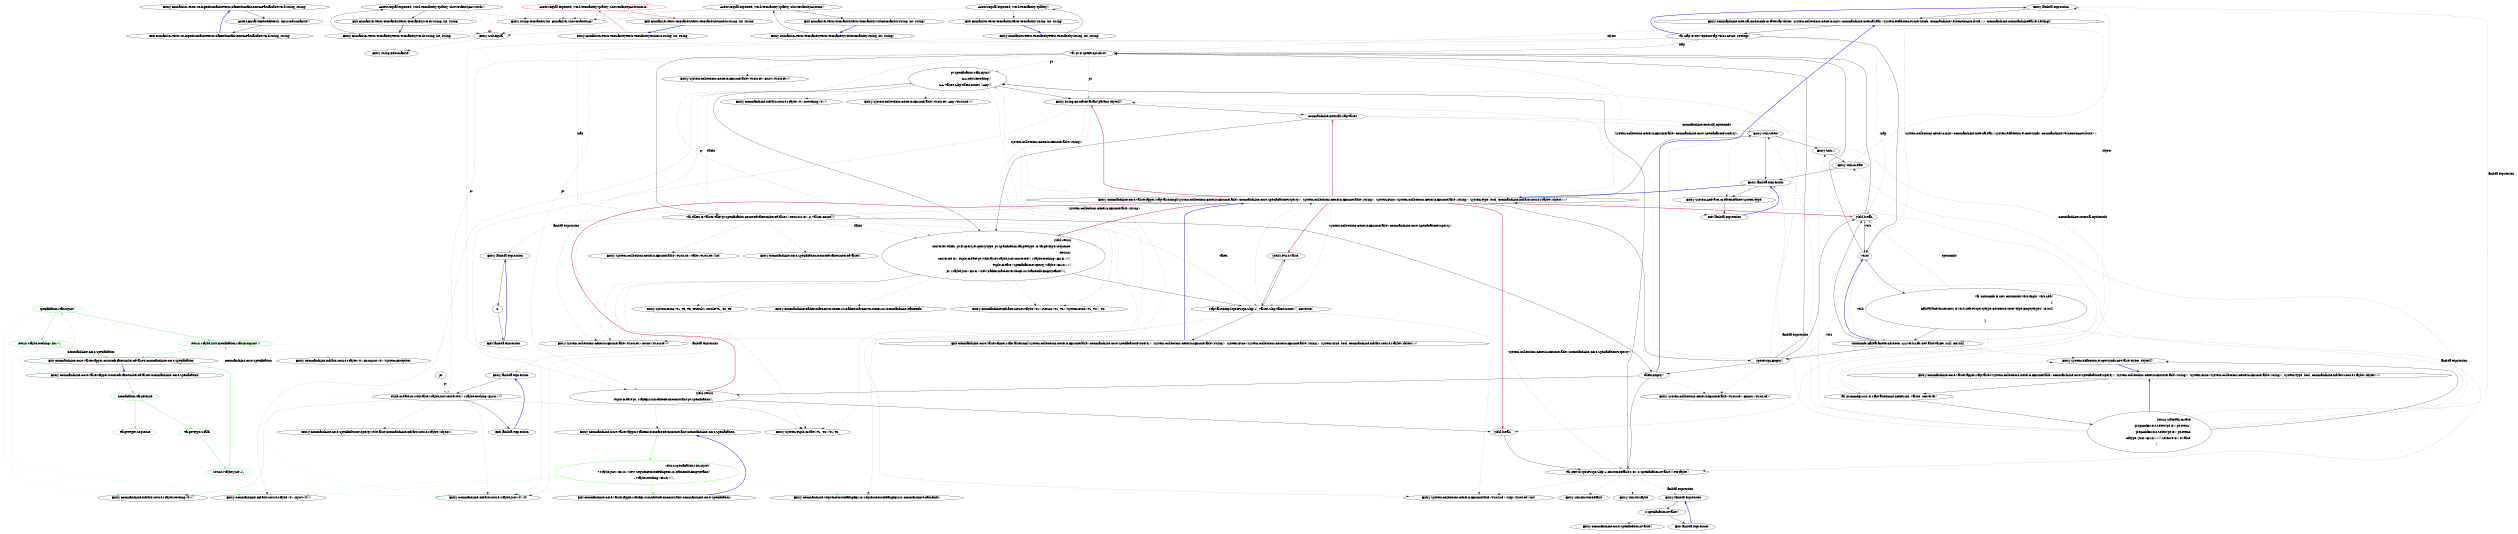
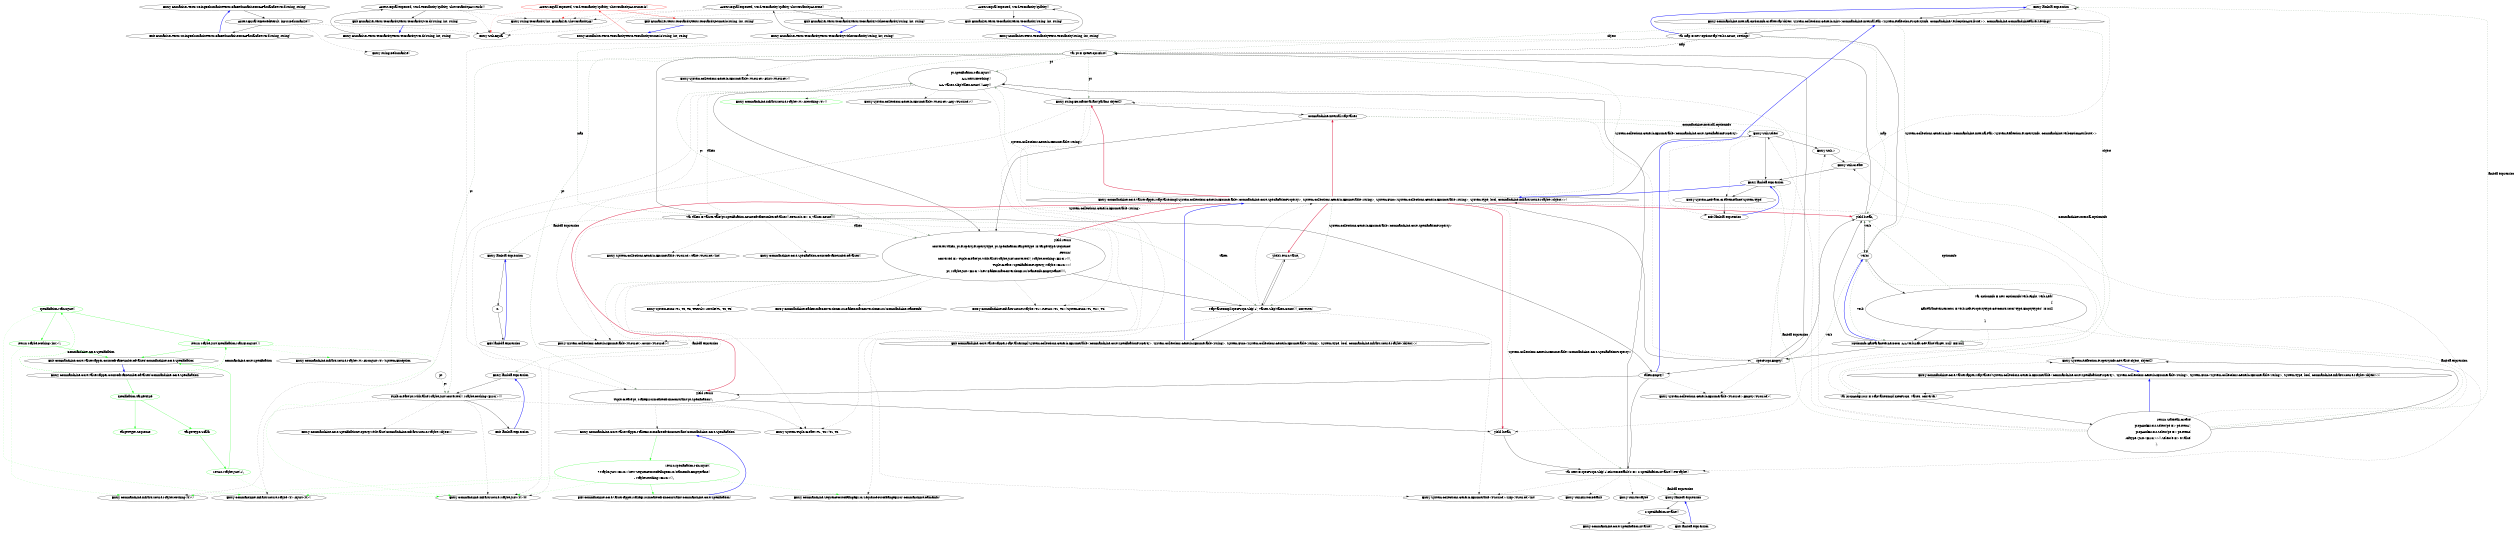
(444, 44) -> (328, 42)
(1580, 56) -> none
(781, 102) -> (781, 102)
